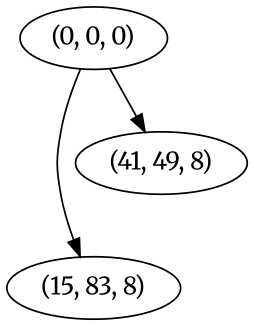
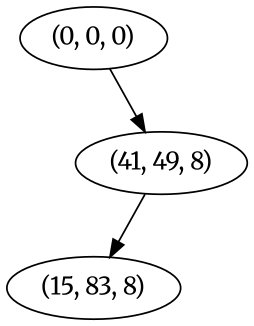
(58, 154) -> (132, 218)
